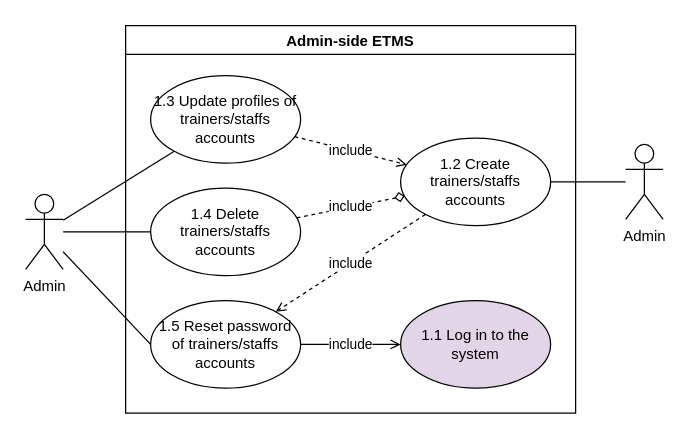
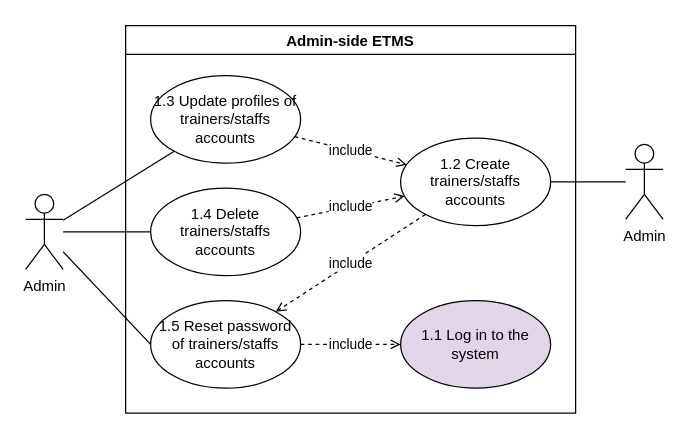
(394, 198) -> (398, 197)
(316, 344) -> (316, 344)
